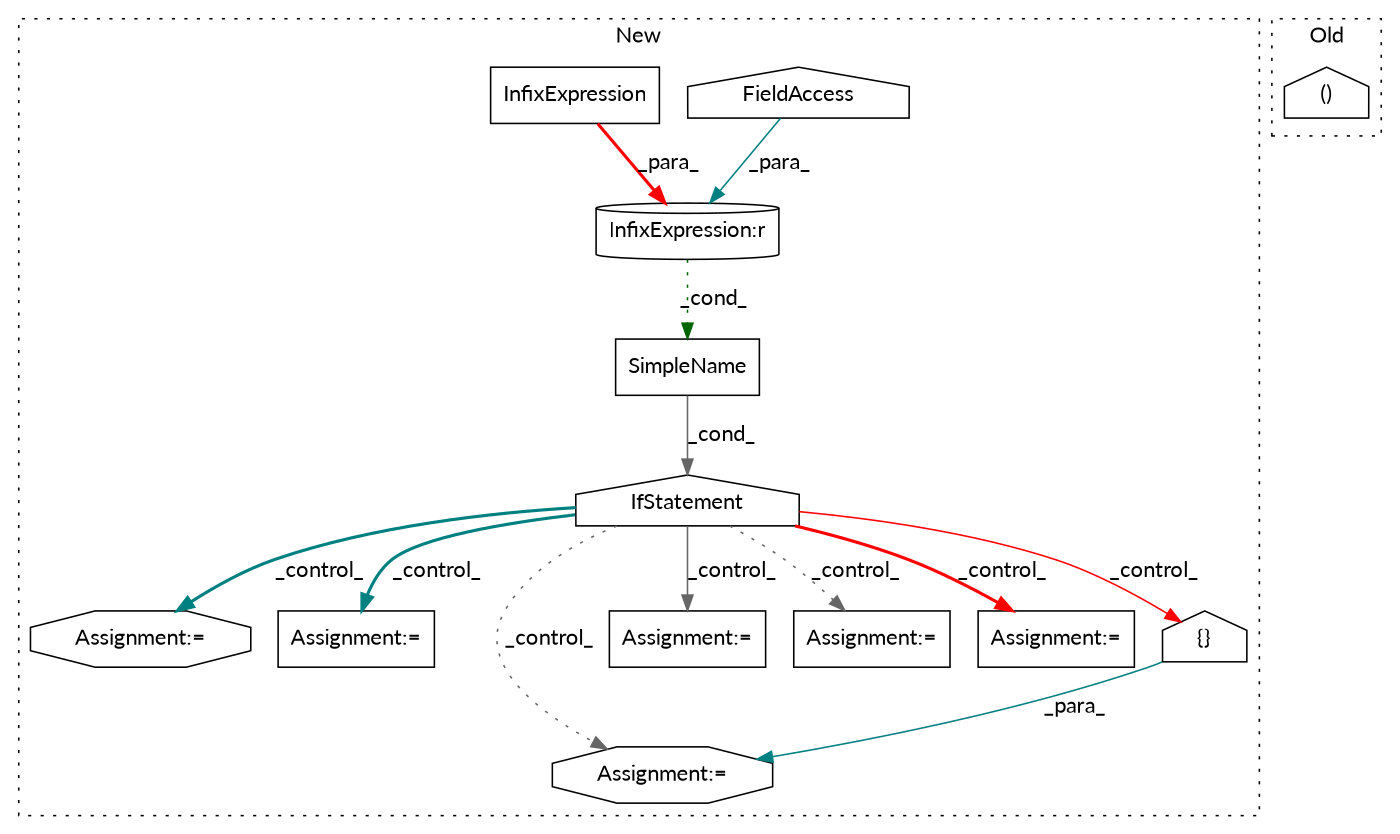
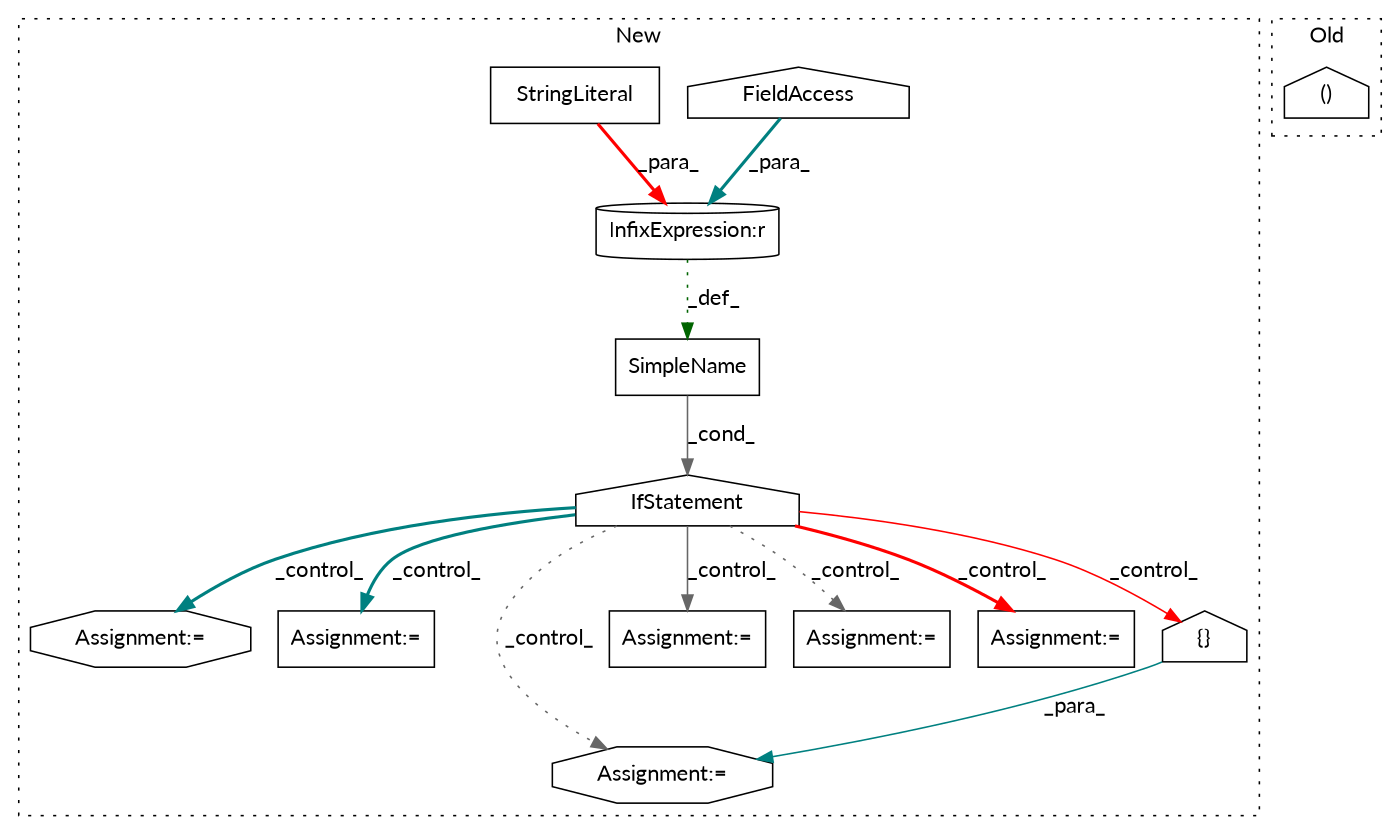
(575, 95) -> (575, 95)
(750, 154) -> (750, 154)
(714, 299) -> (714, 299)
